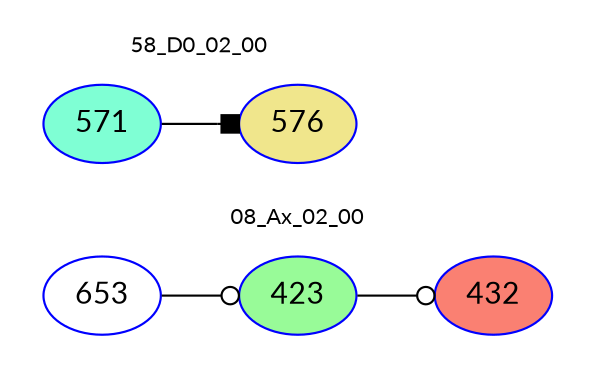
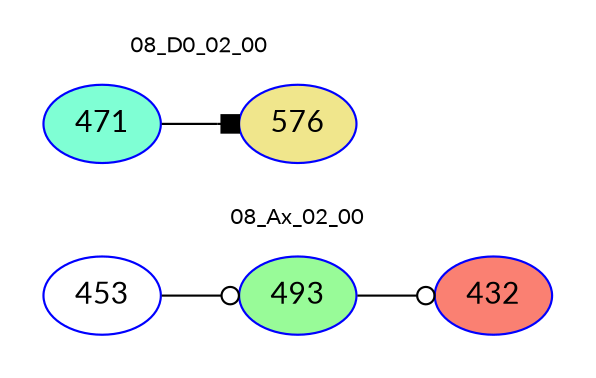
(200, 47) -> (200, 47)
(102, 124) -> (102, 124)
(102, 296) -> (102, 296)
(298, 296) -> (298, 296)
